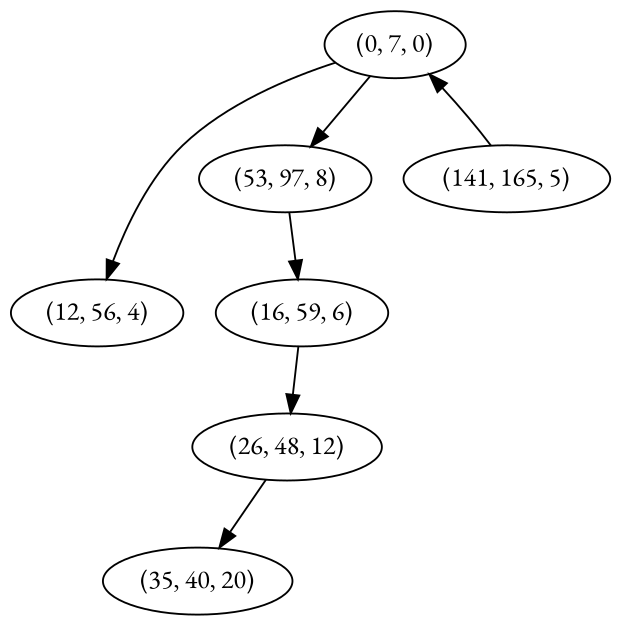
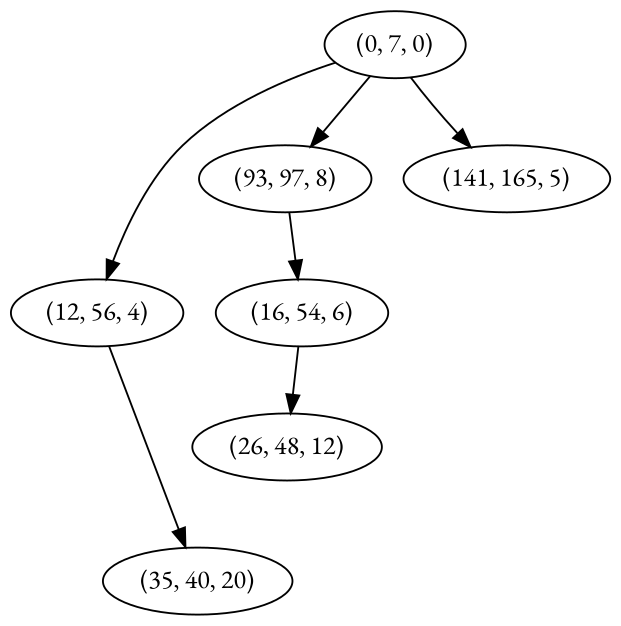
(467, 116) -> (433, 106)
(285, 179) -> (285, 179)
(302, 313) -> (302, 313)
(248, 506) -> (144, 438)
